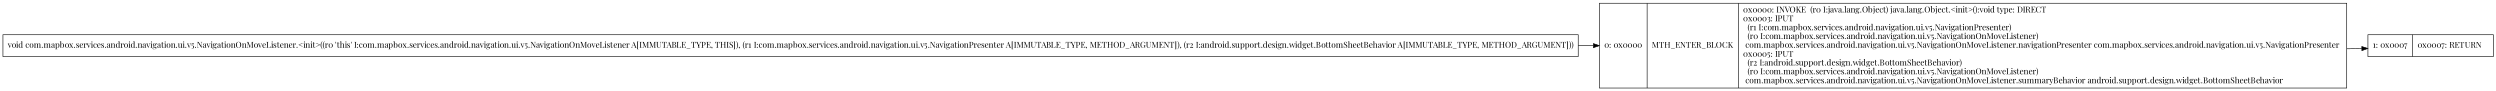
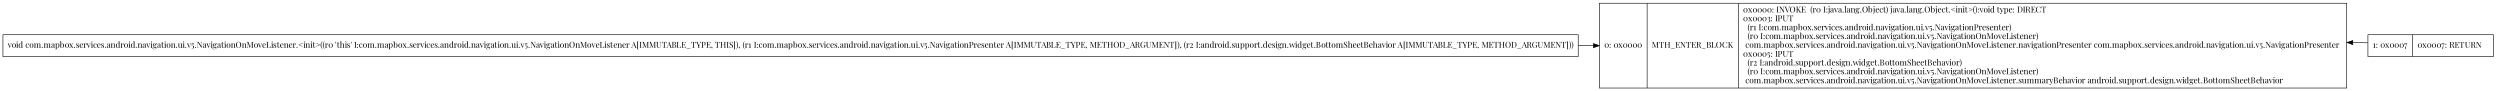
(2354, 49) -> (2360, 43)
